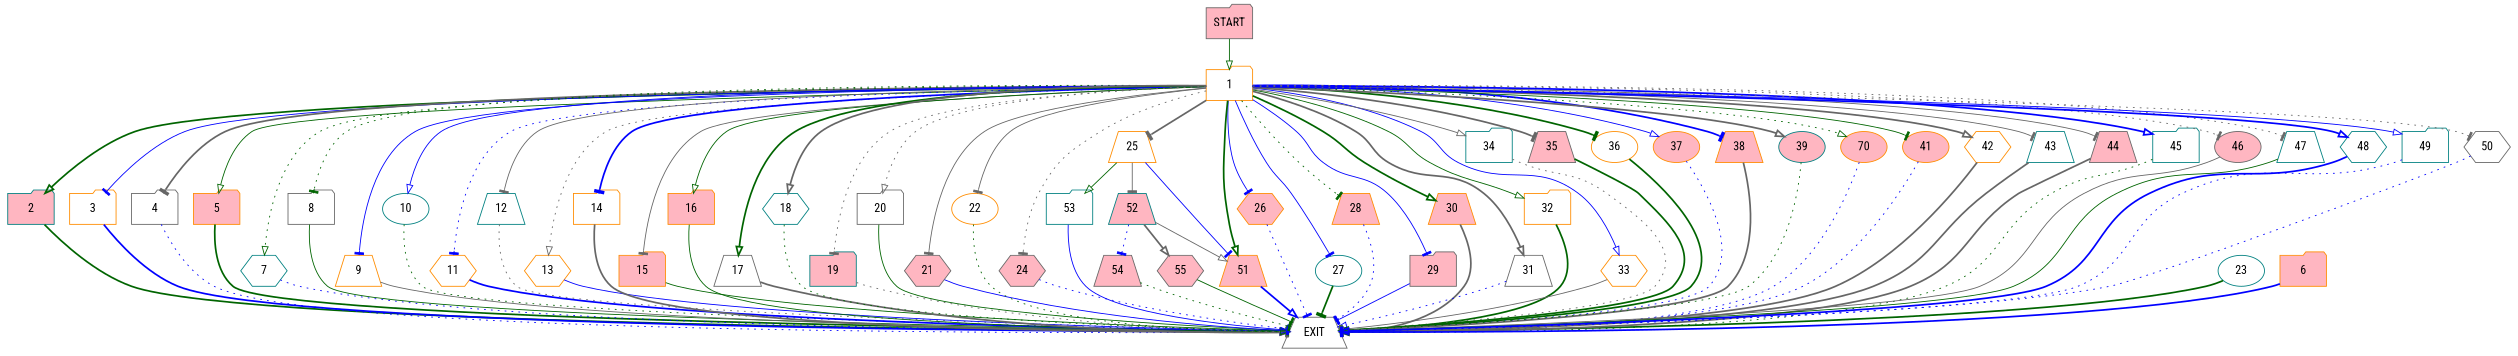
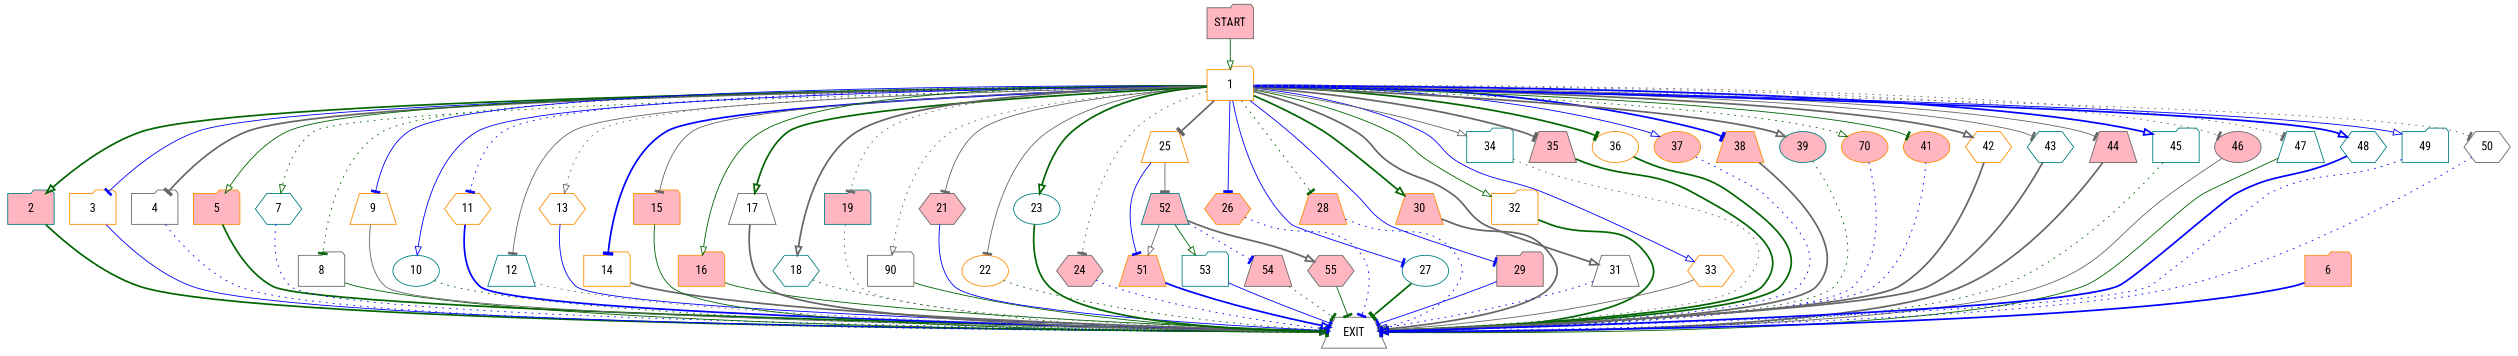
(2050, 147) -> (2050, 147)
(1224, 174) -> (1107, 110)
(1104, 175) -> (1183, 236)
(880, 209) -> (891, 271)
(679, 324) -> (702, 323)
